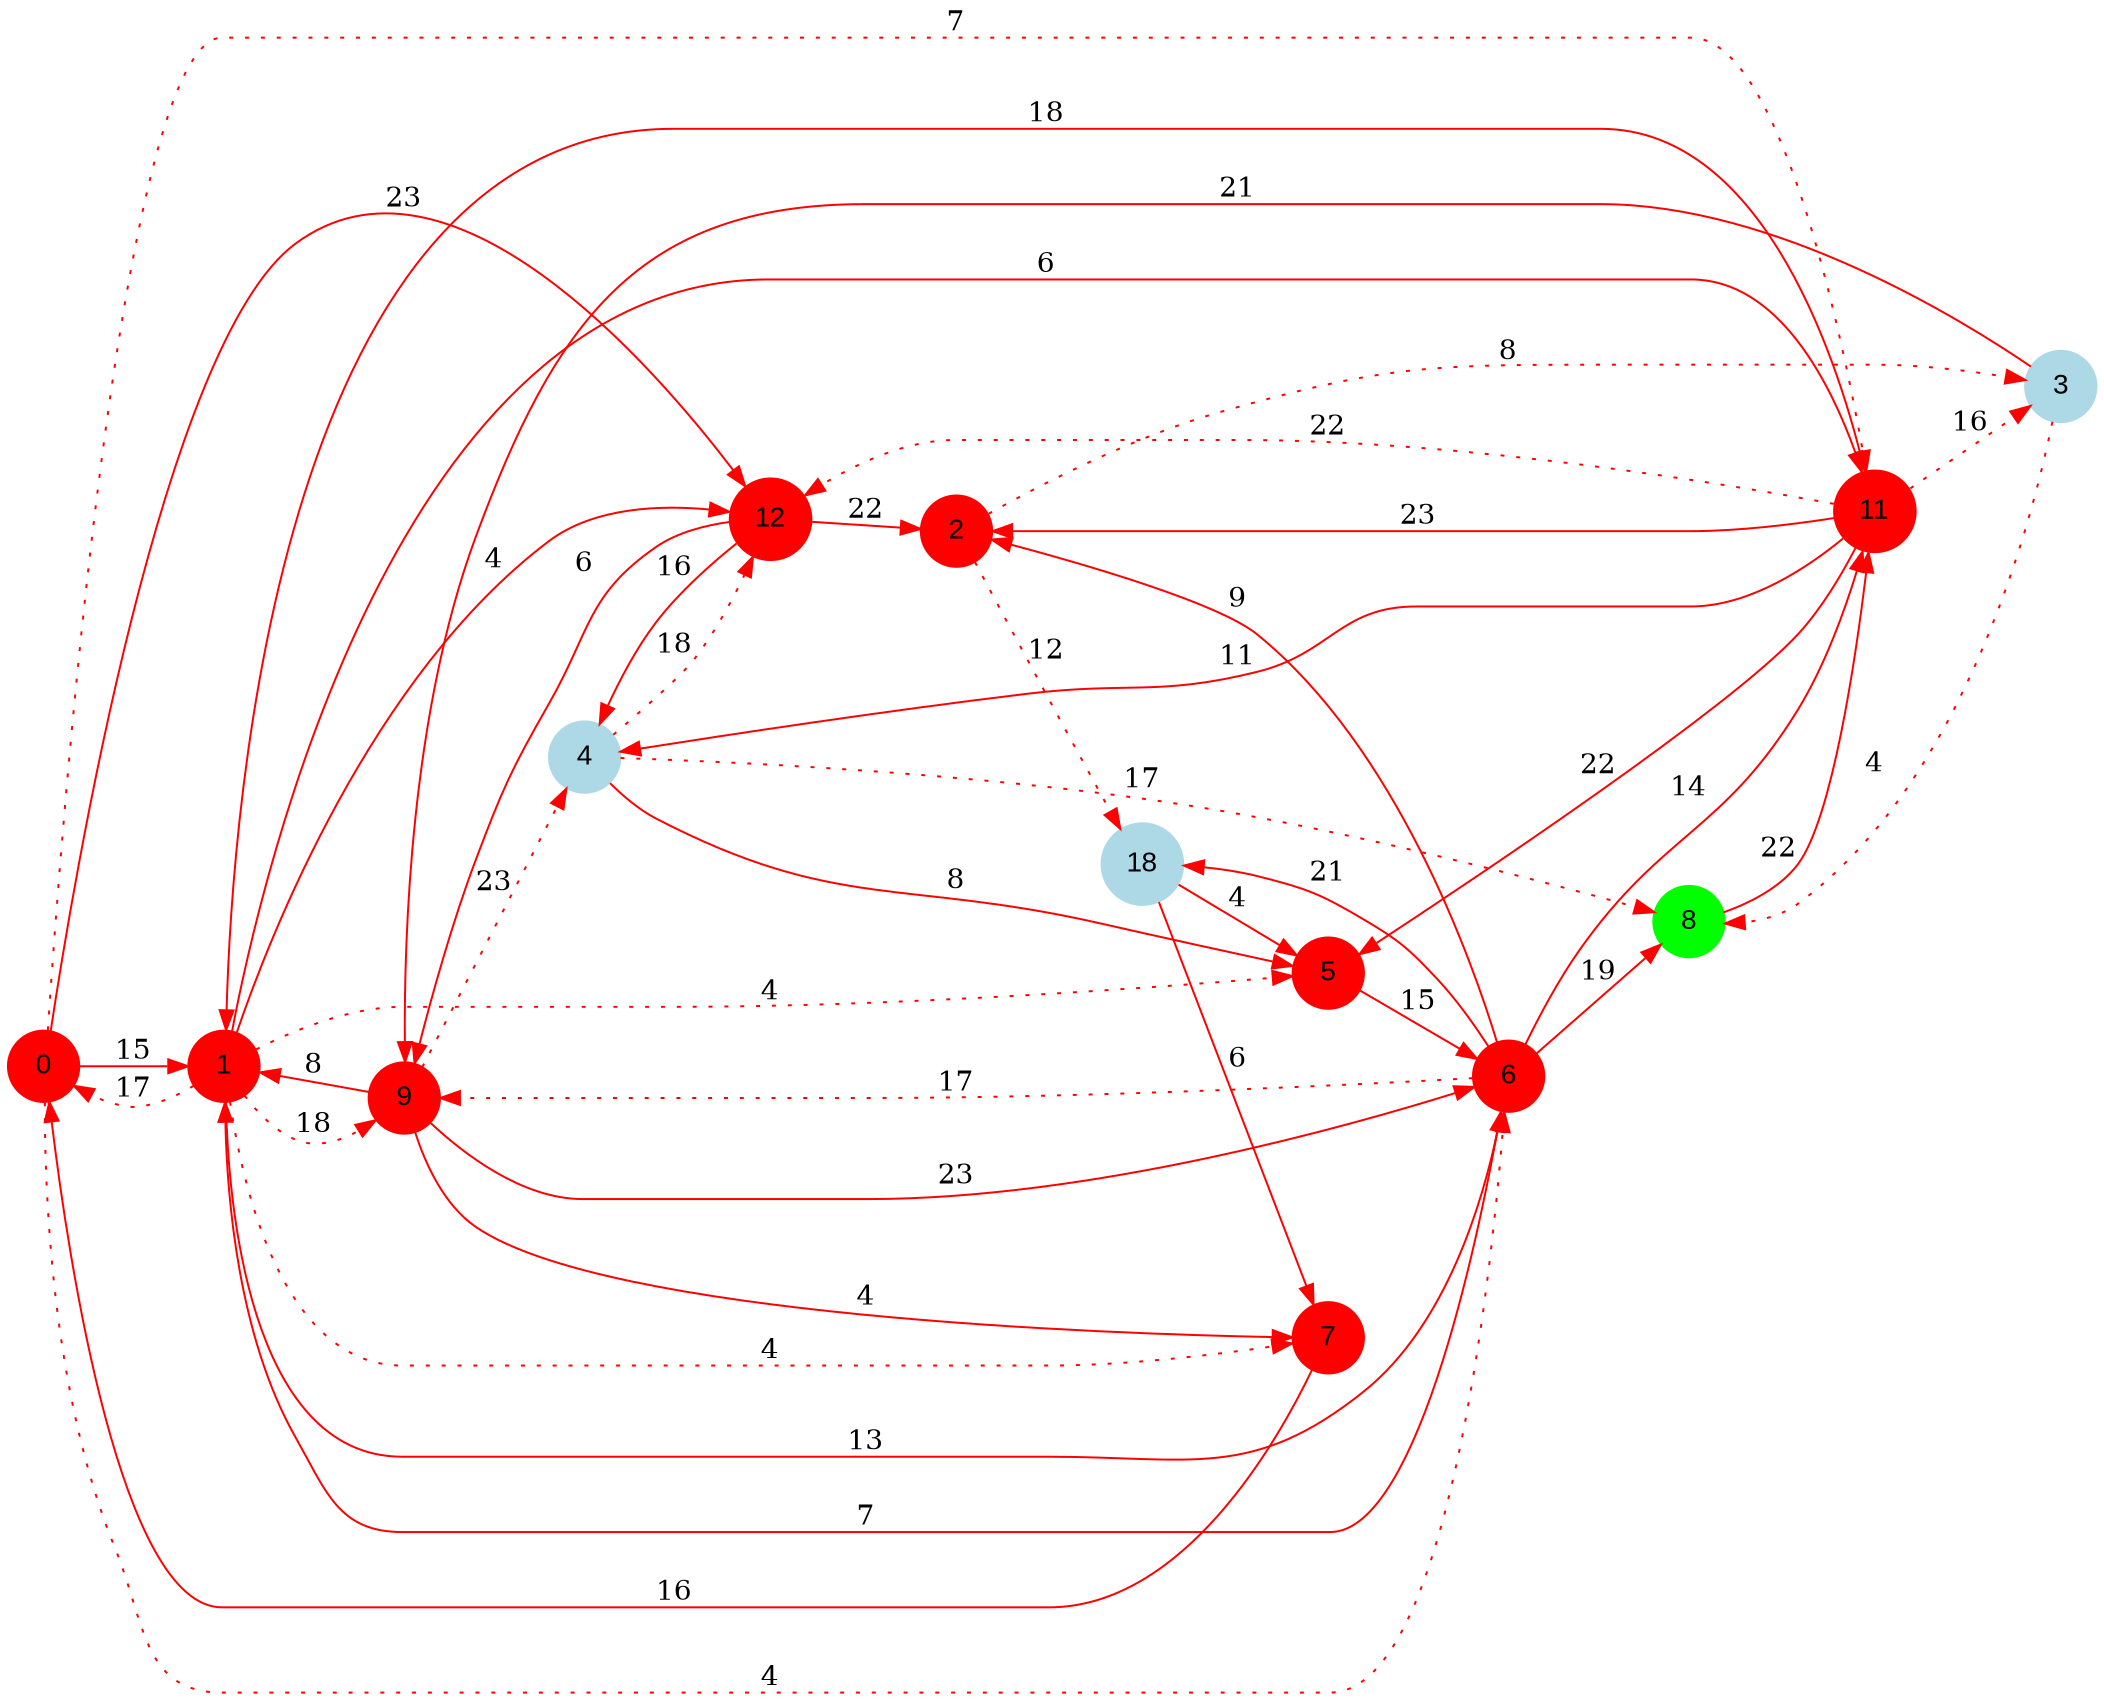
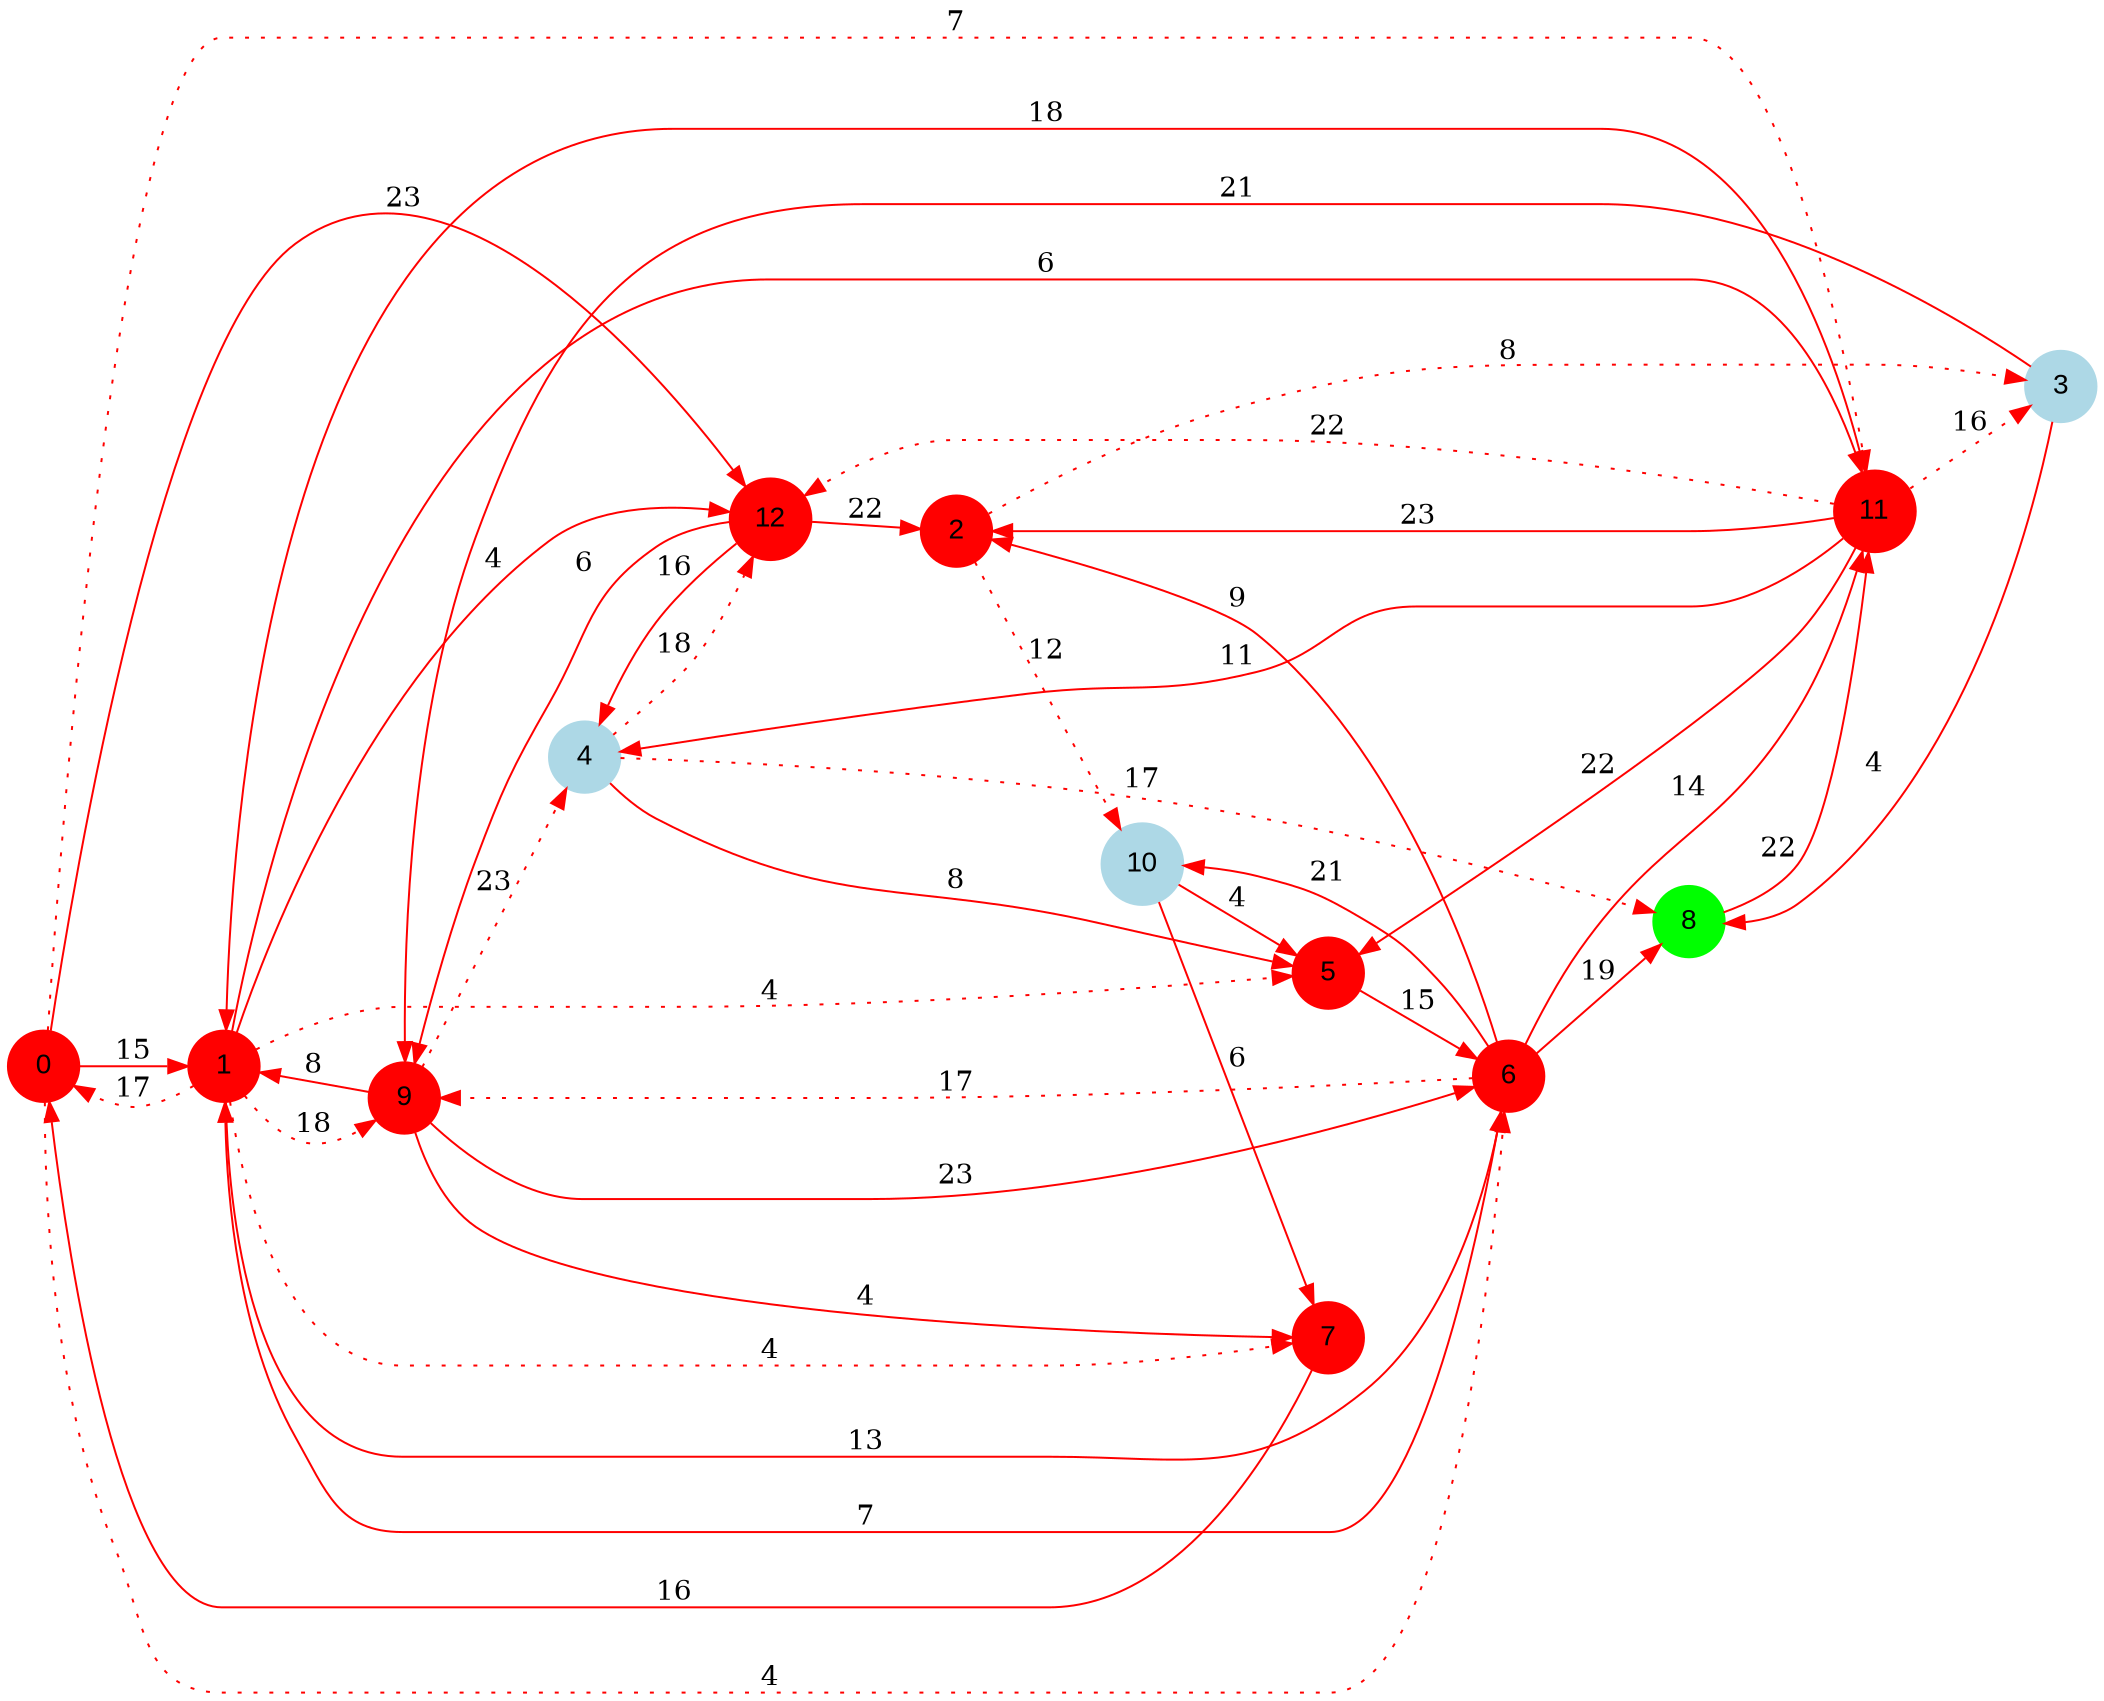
(1953, 711) -> (1953, 711)
(1142, 864) -> (1142, 864)
